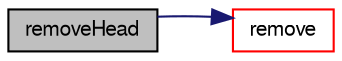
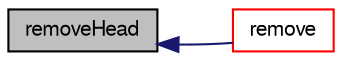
(185, 16) -> (206, 44)
